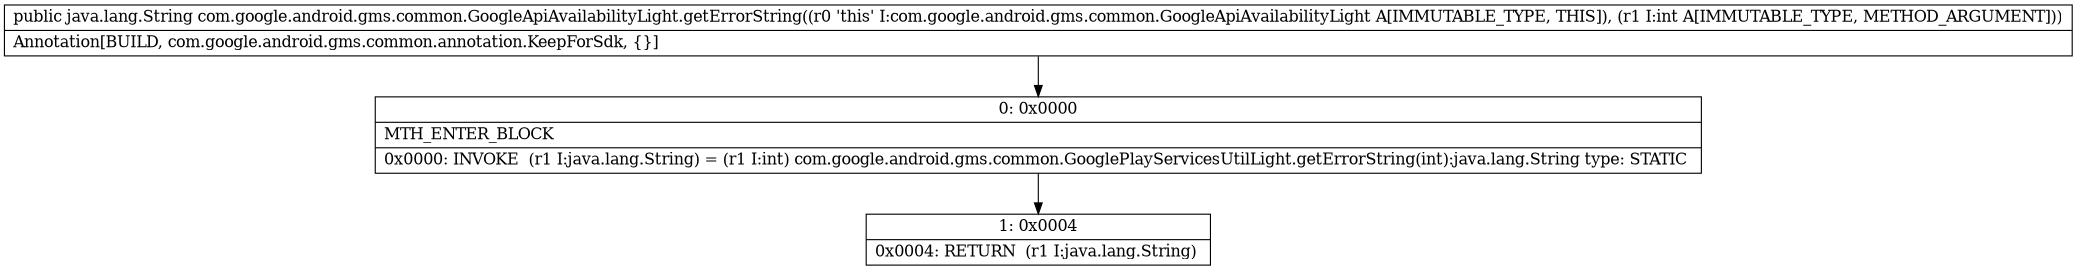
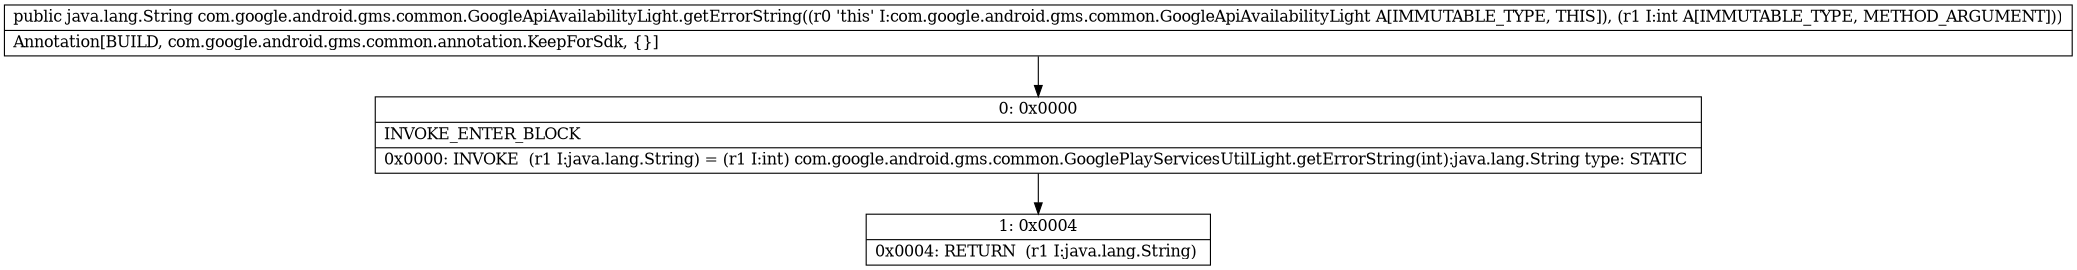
(469, 134) -> (483, 134)
